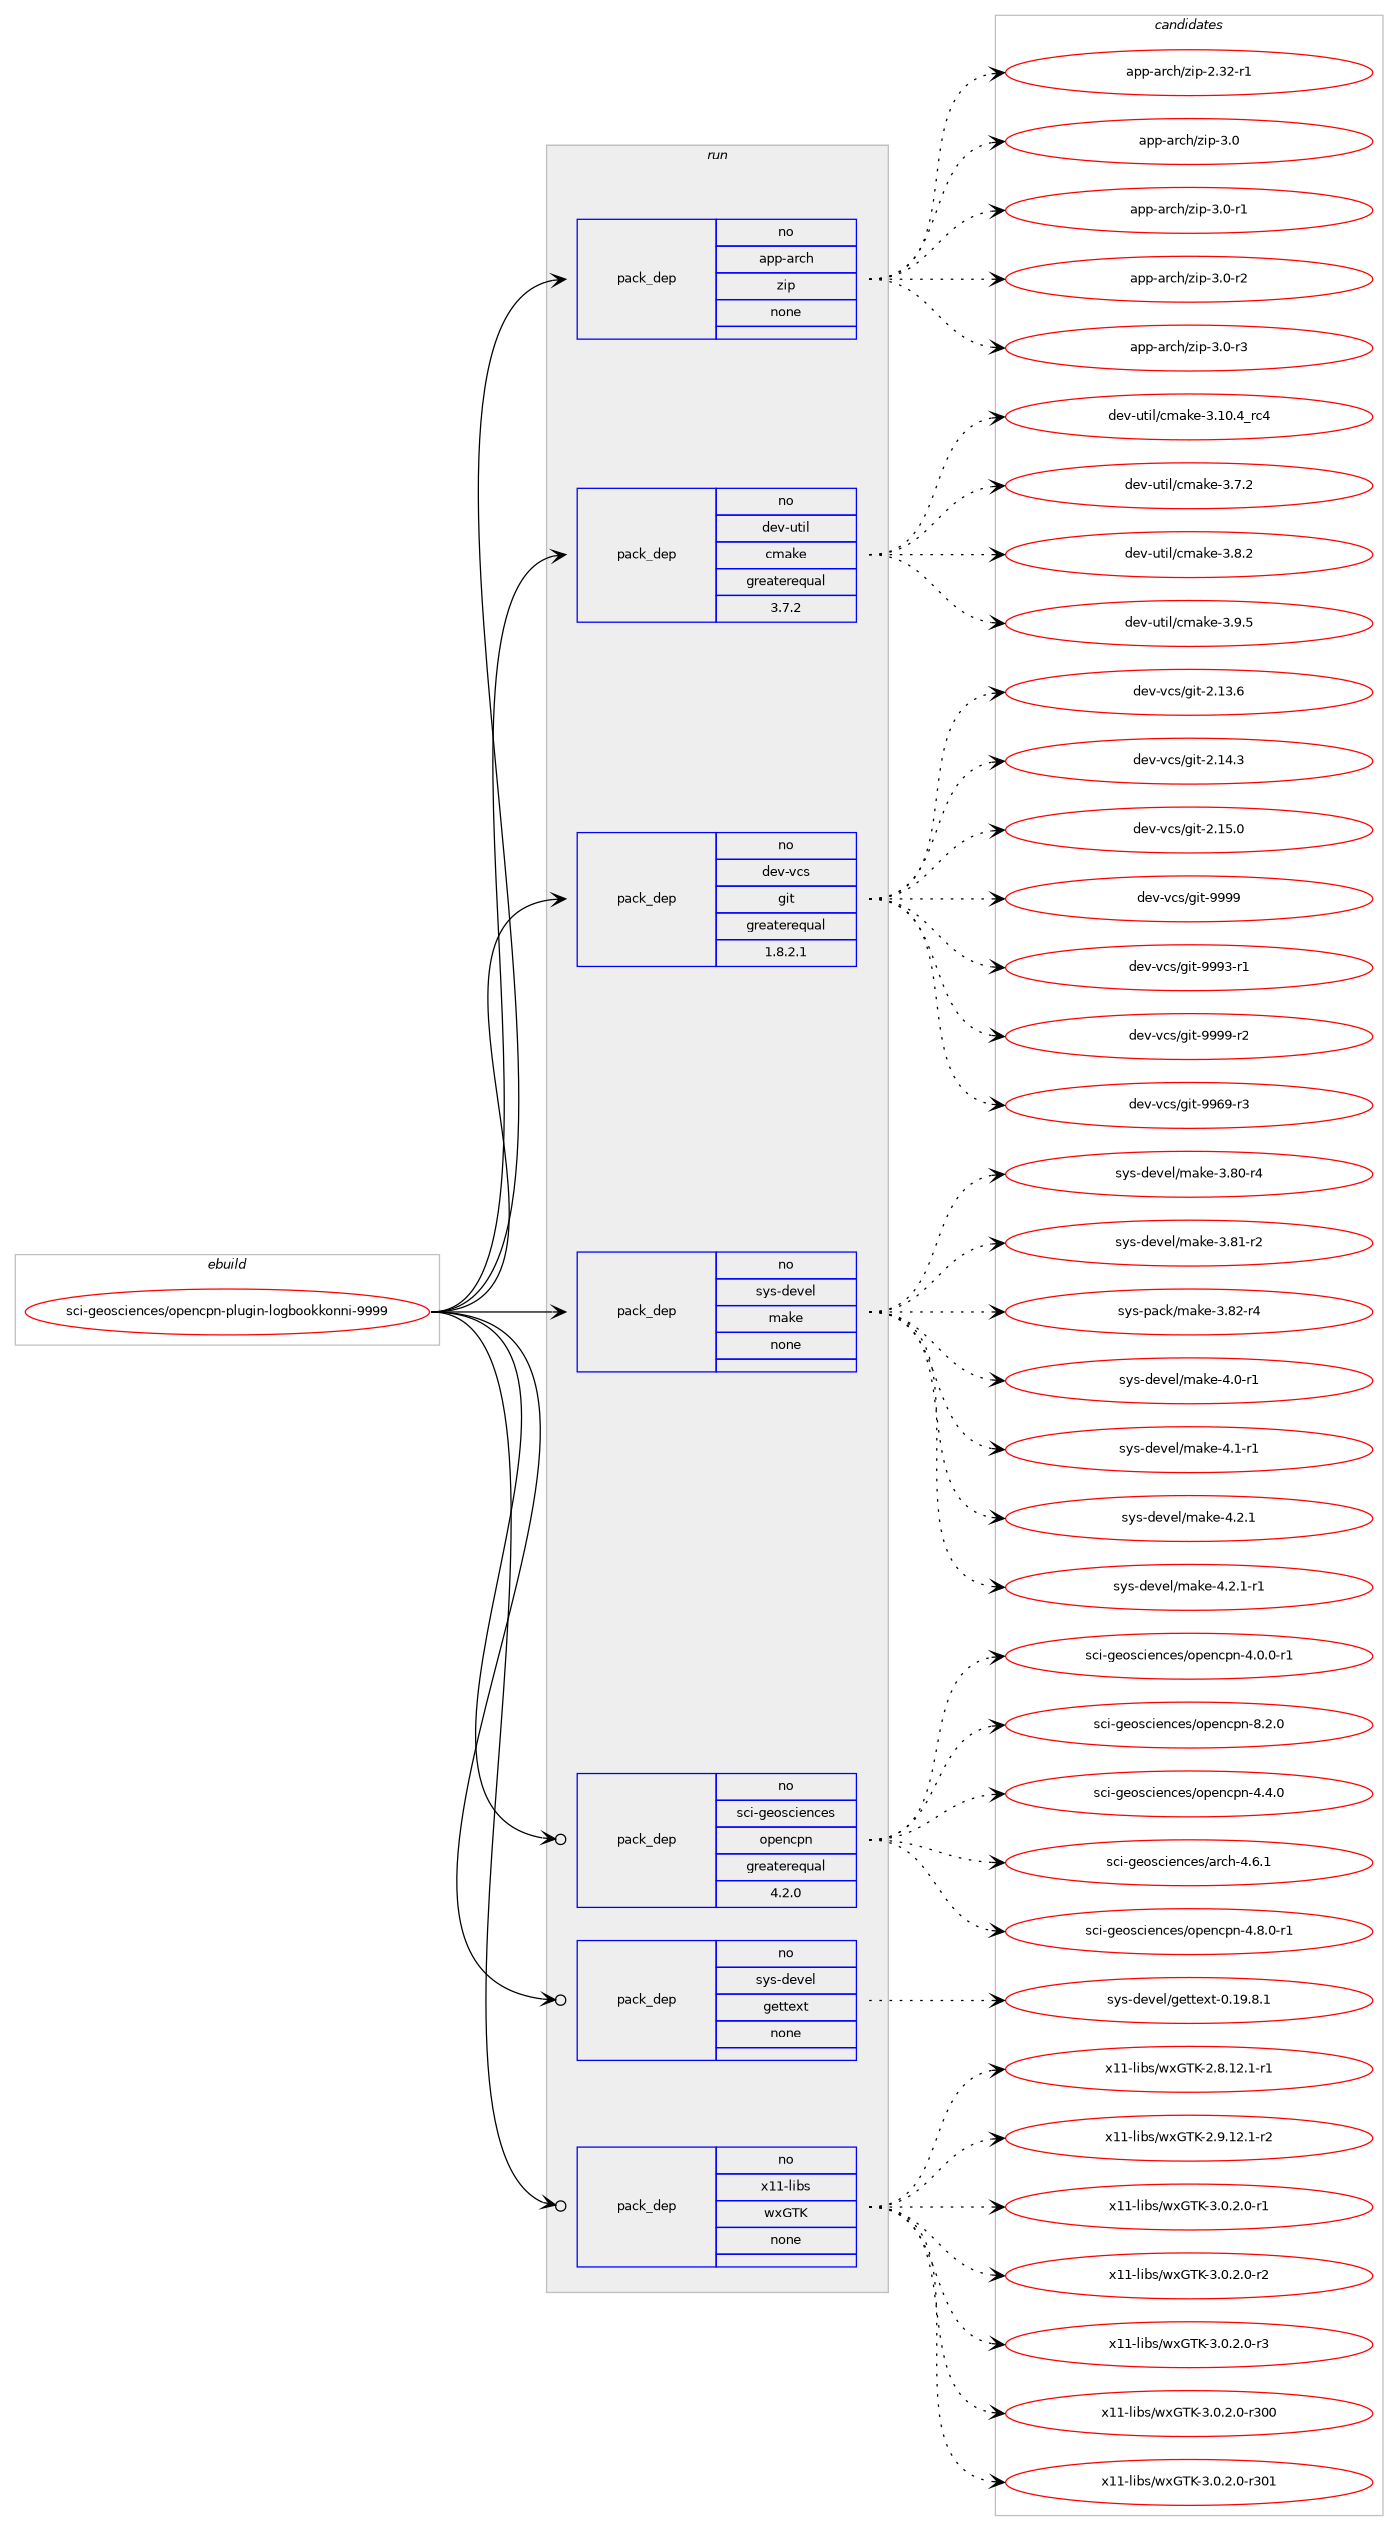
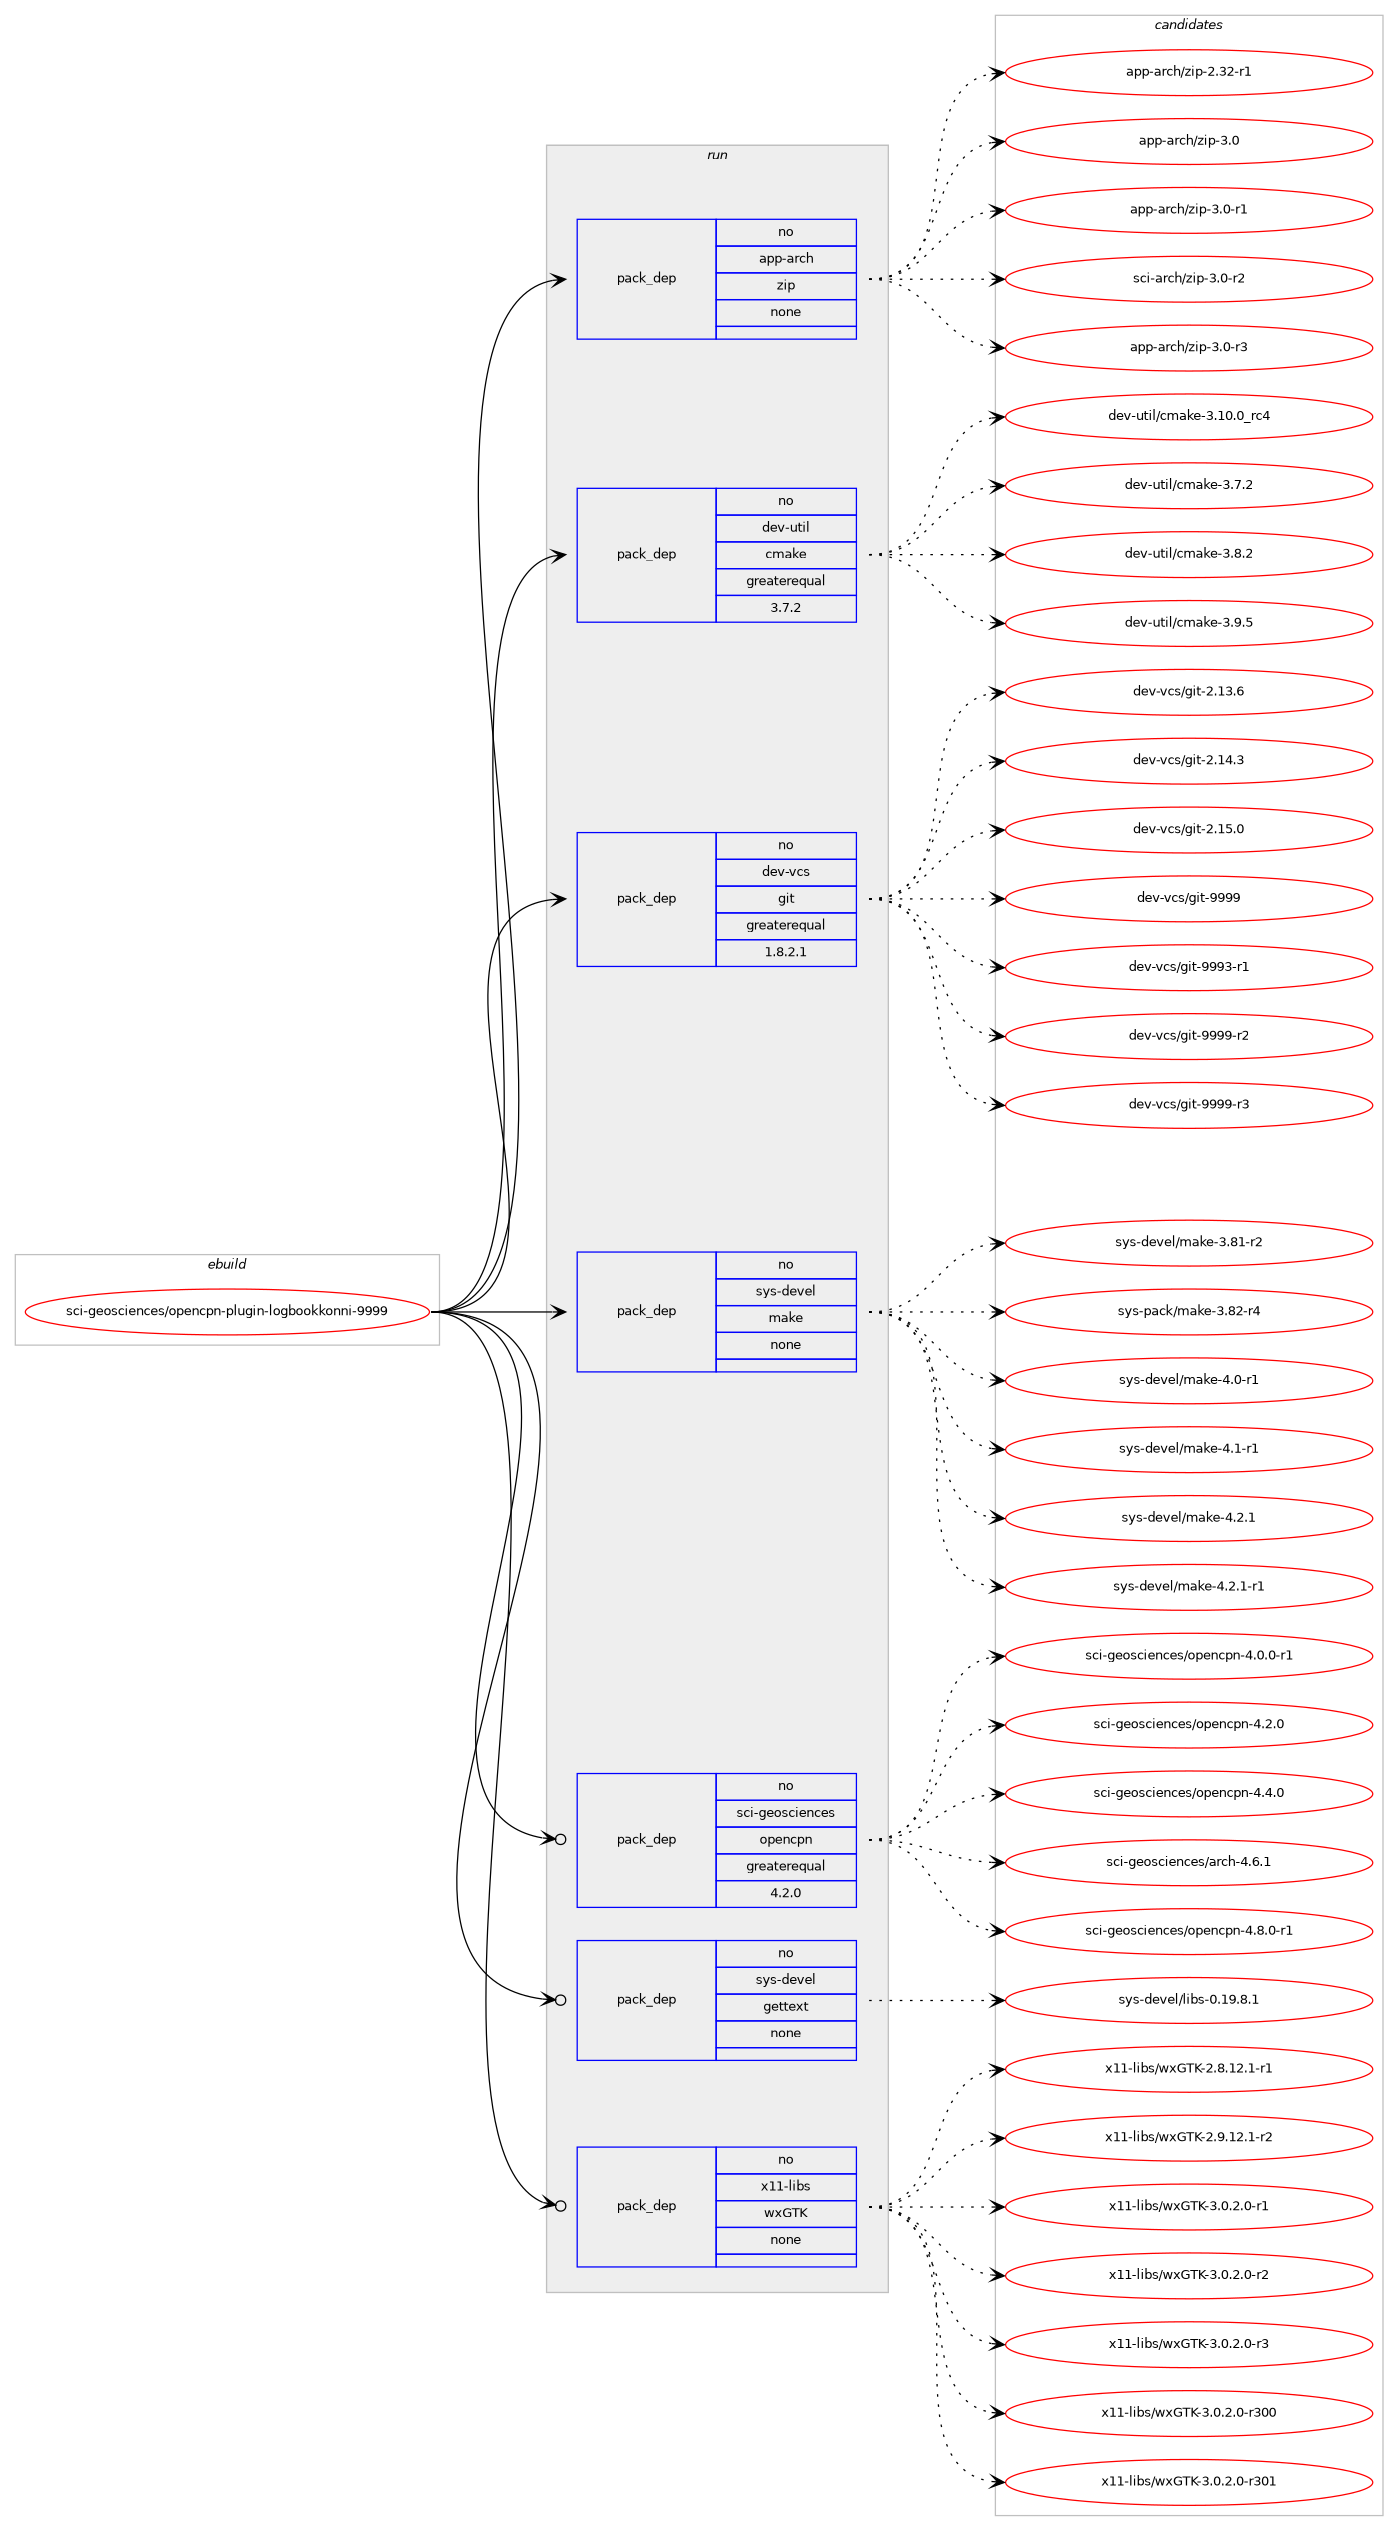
(1189, 279) -> (1189, 279)
(1189, 417) -> (1189, 417)
(1189, 1105) -> (1189, 1105)
(1189, 1174) -> none
(1189, 1725) -> (1189, 1725)
(1189, 2000) -> (1189, 2000)
